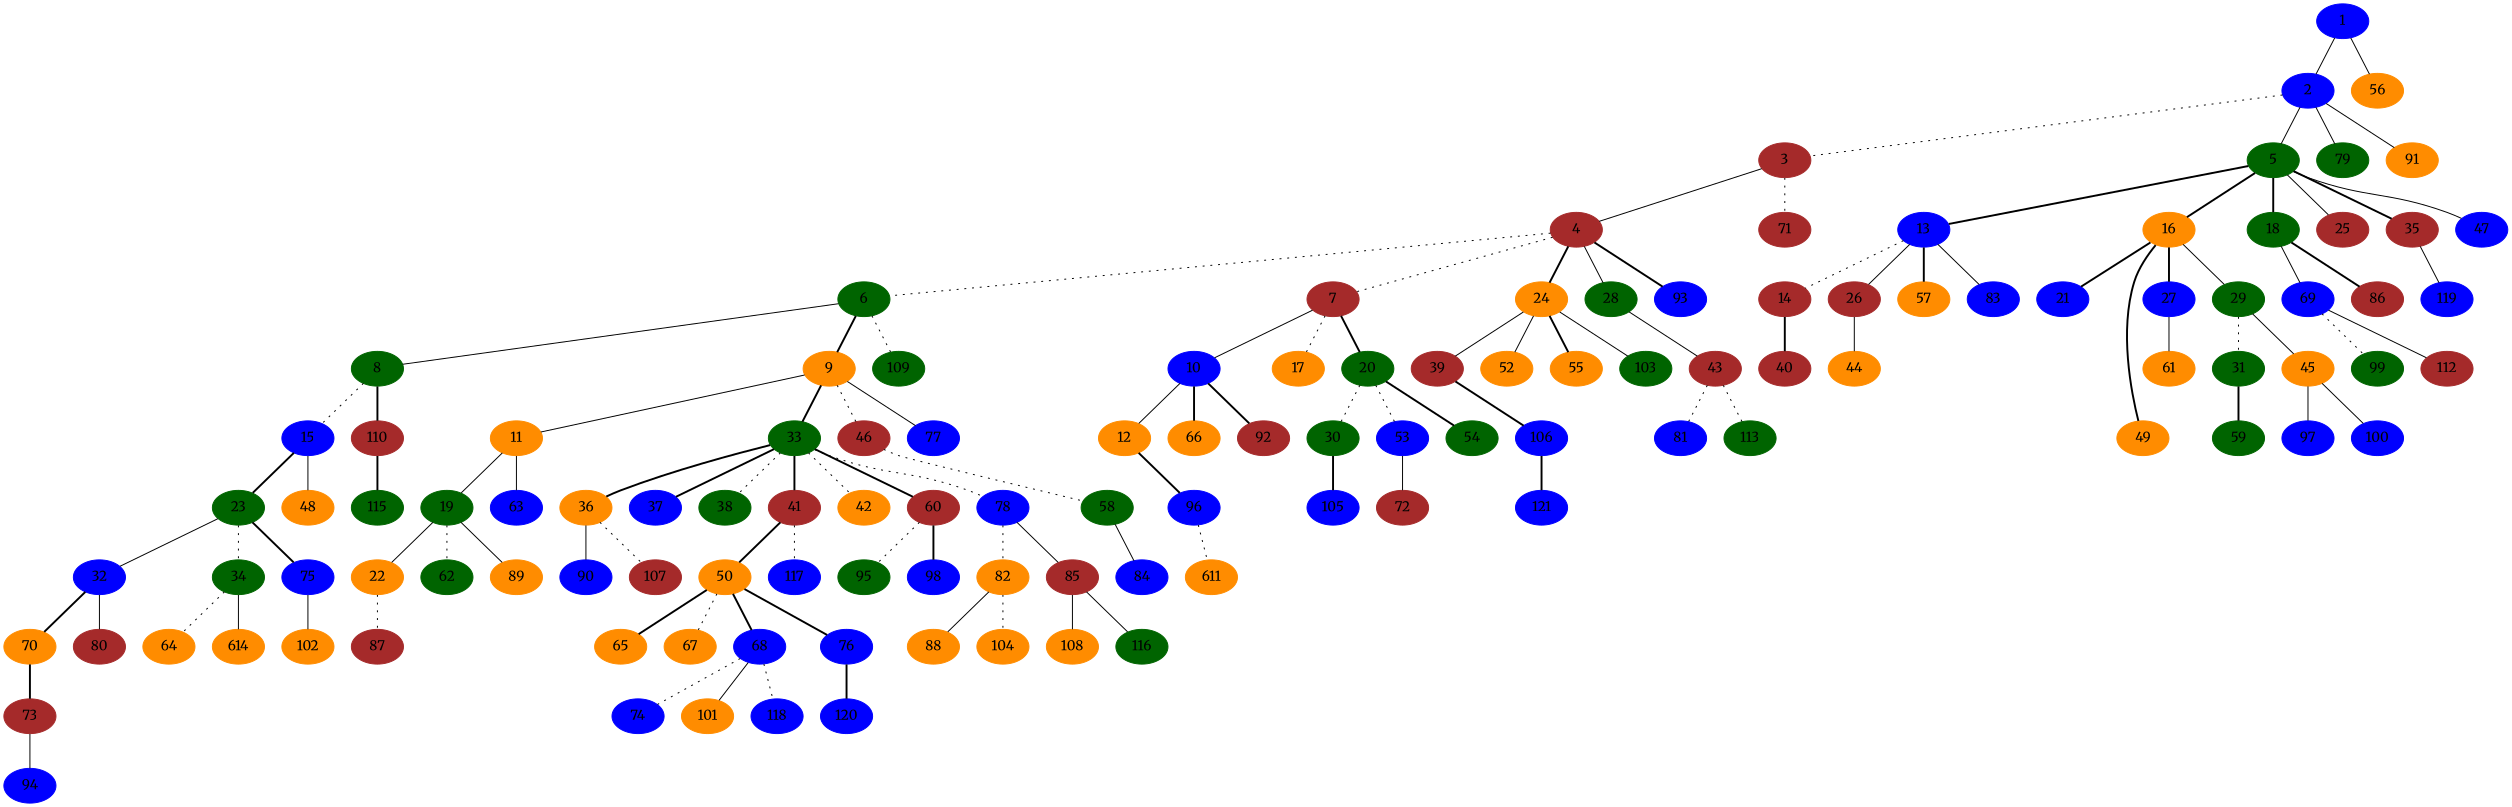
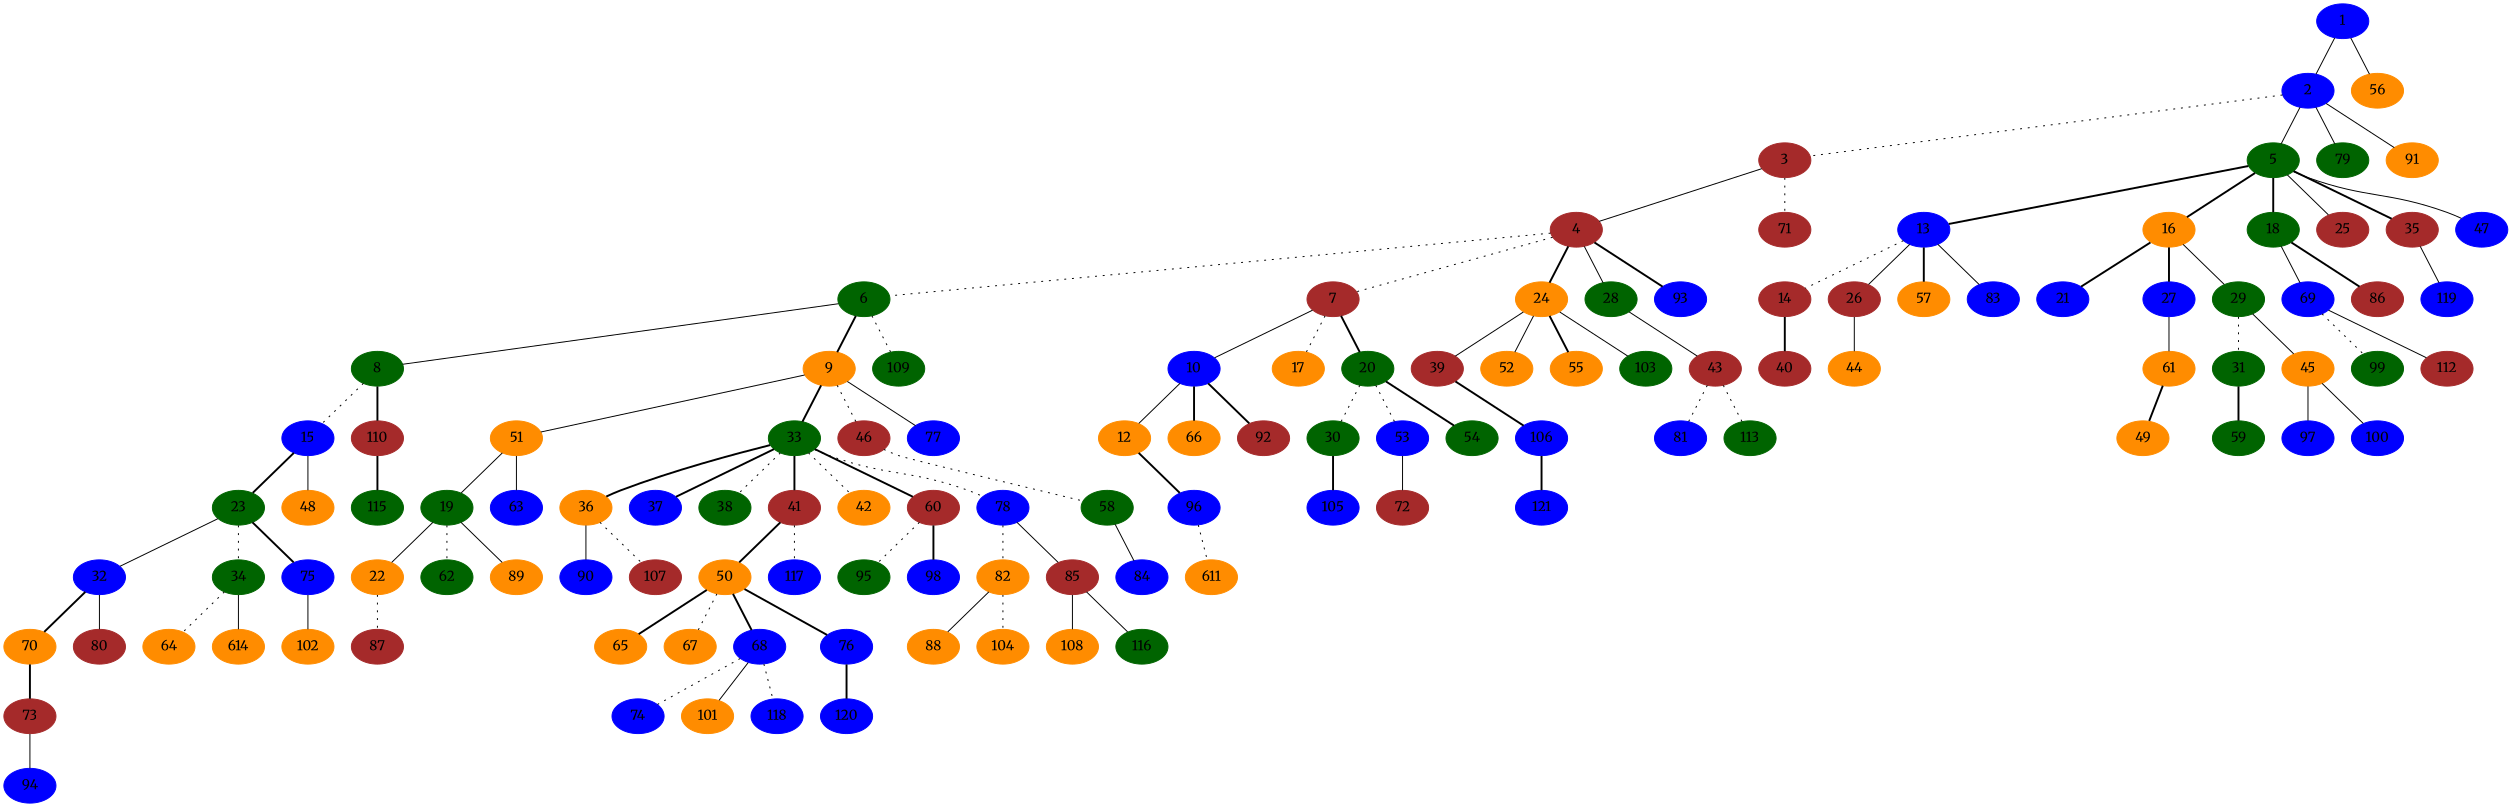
(2127, 330) -> (2156, 403)
(516, 438) -> (516, 438)
